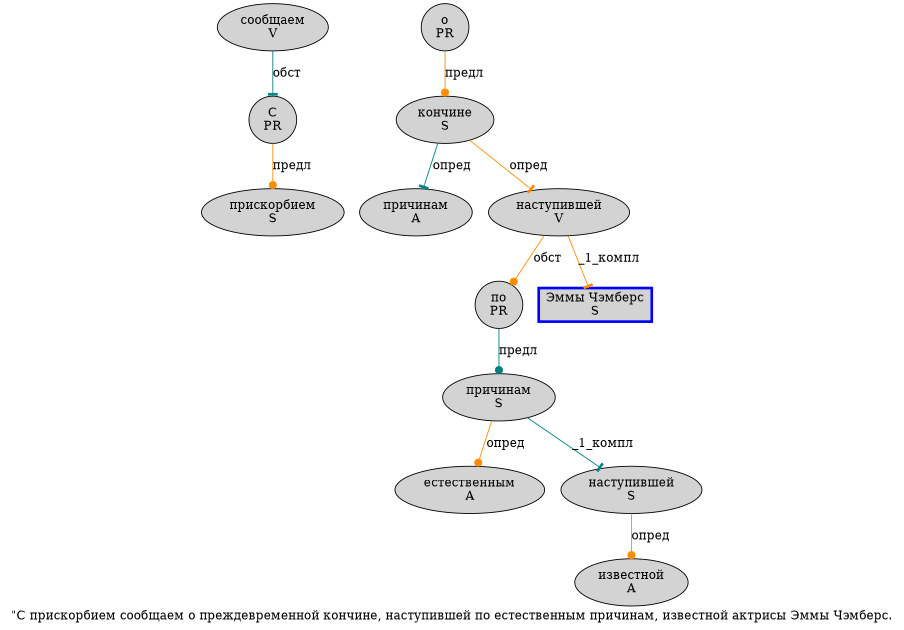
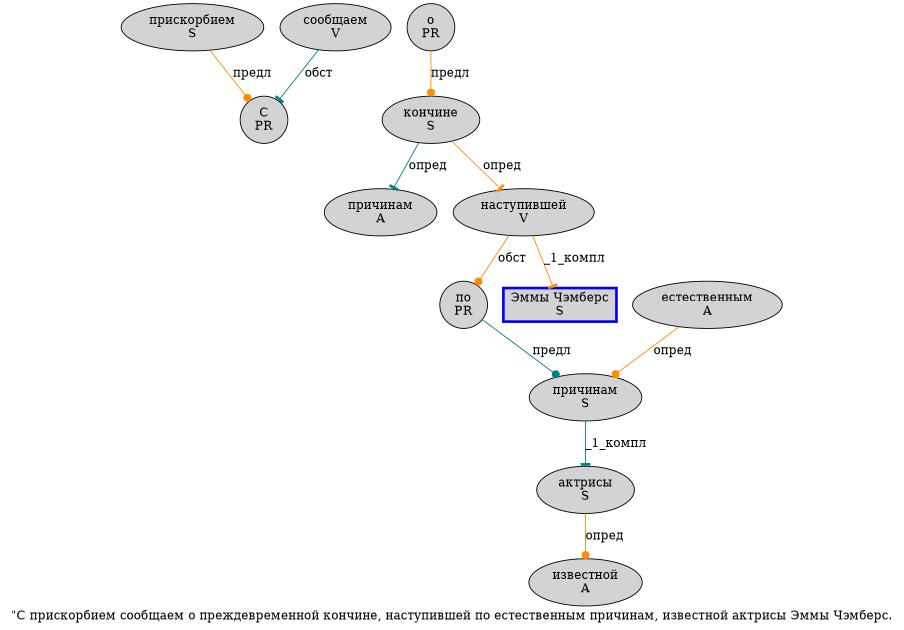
(273, 162) -> (228, 73)
(486, 440) -> (649, 350)
(631, 490) -> (586, 490)
